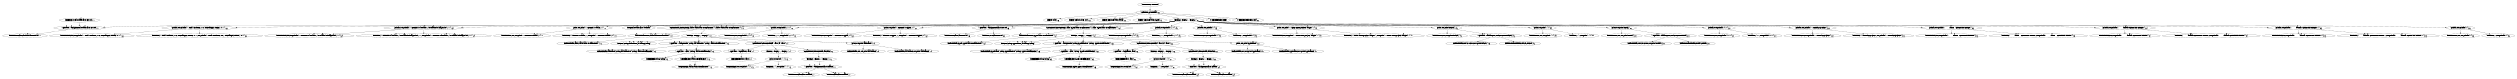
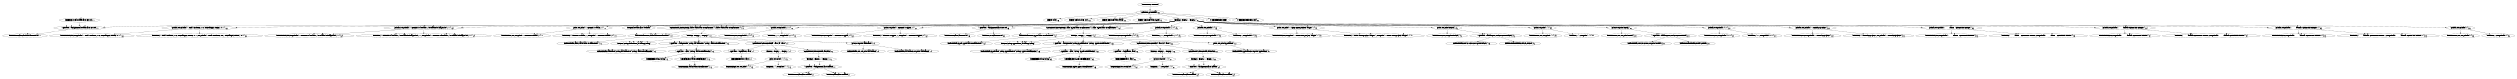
(1248, 51) -> none
